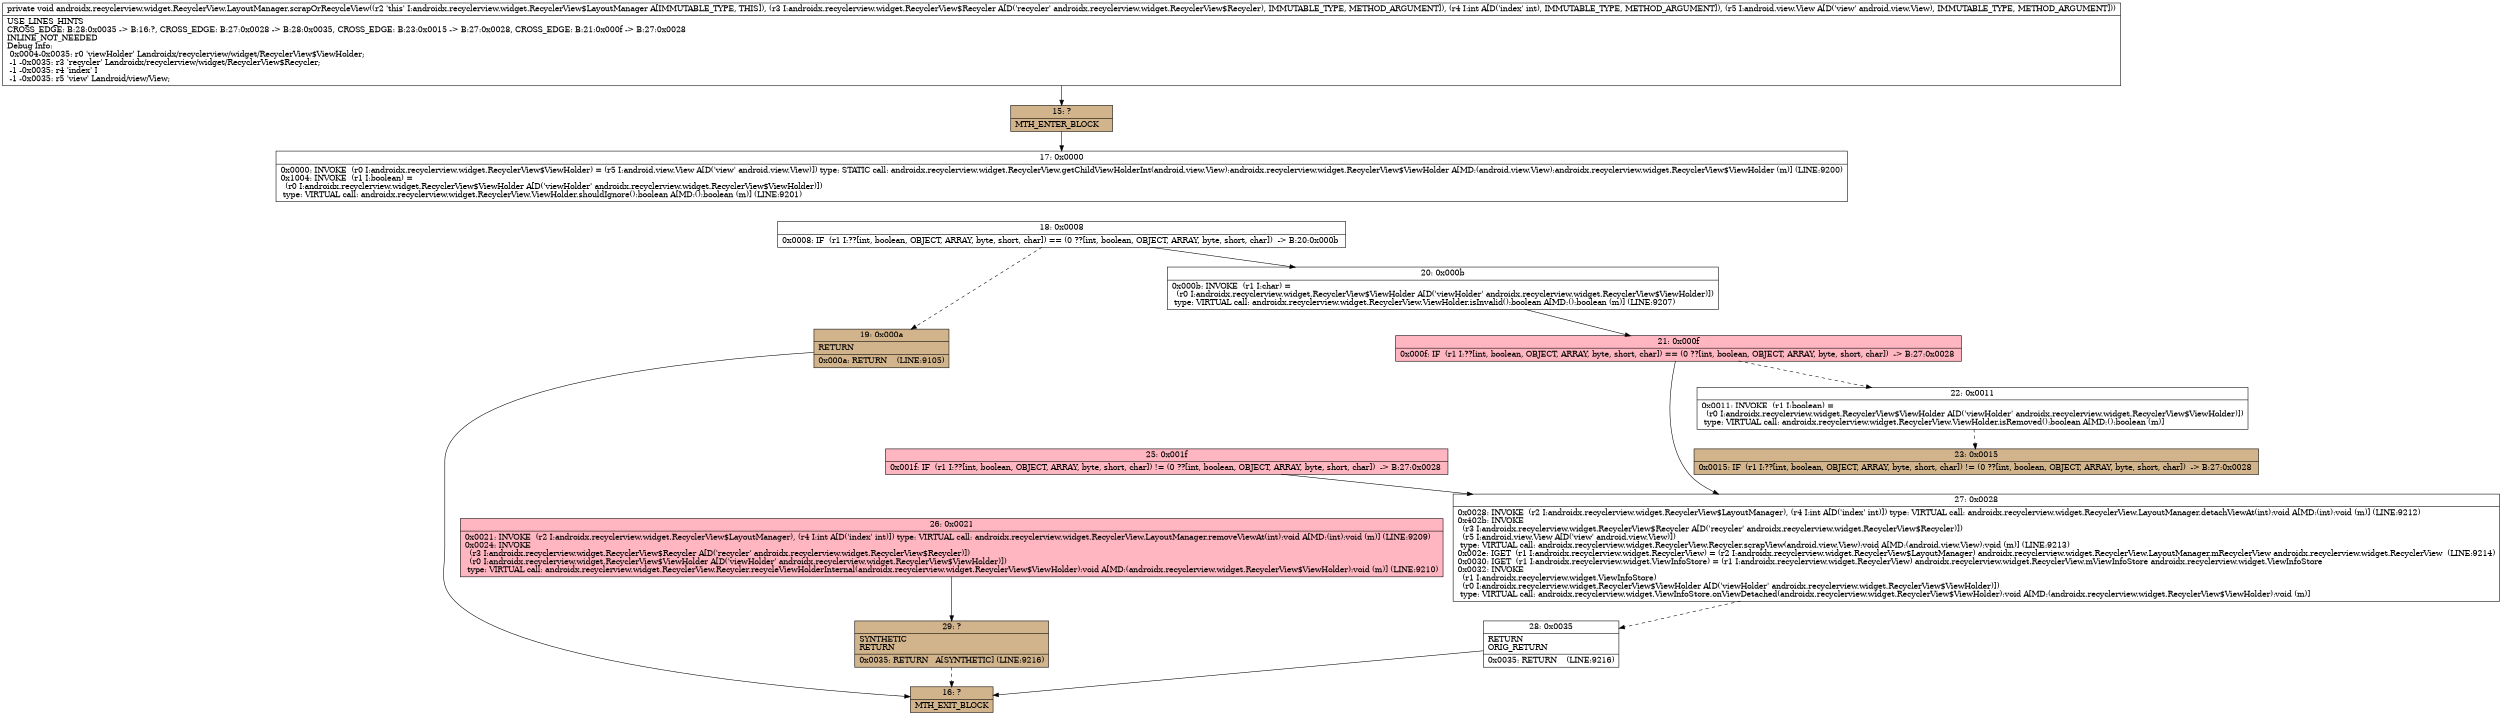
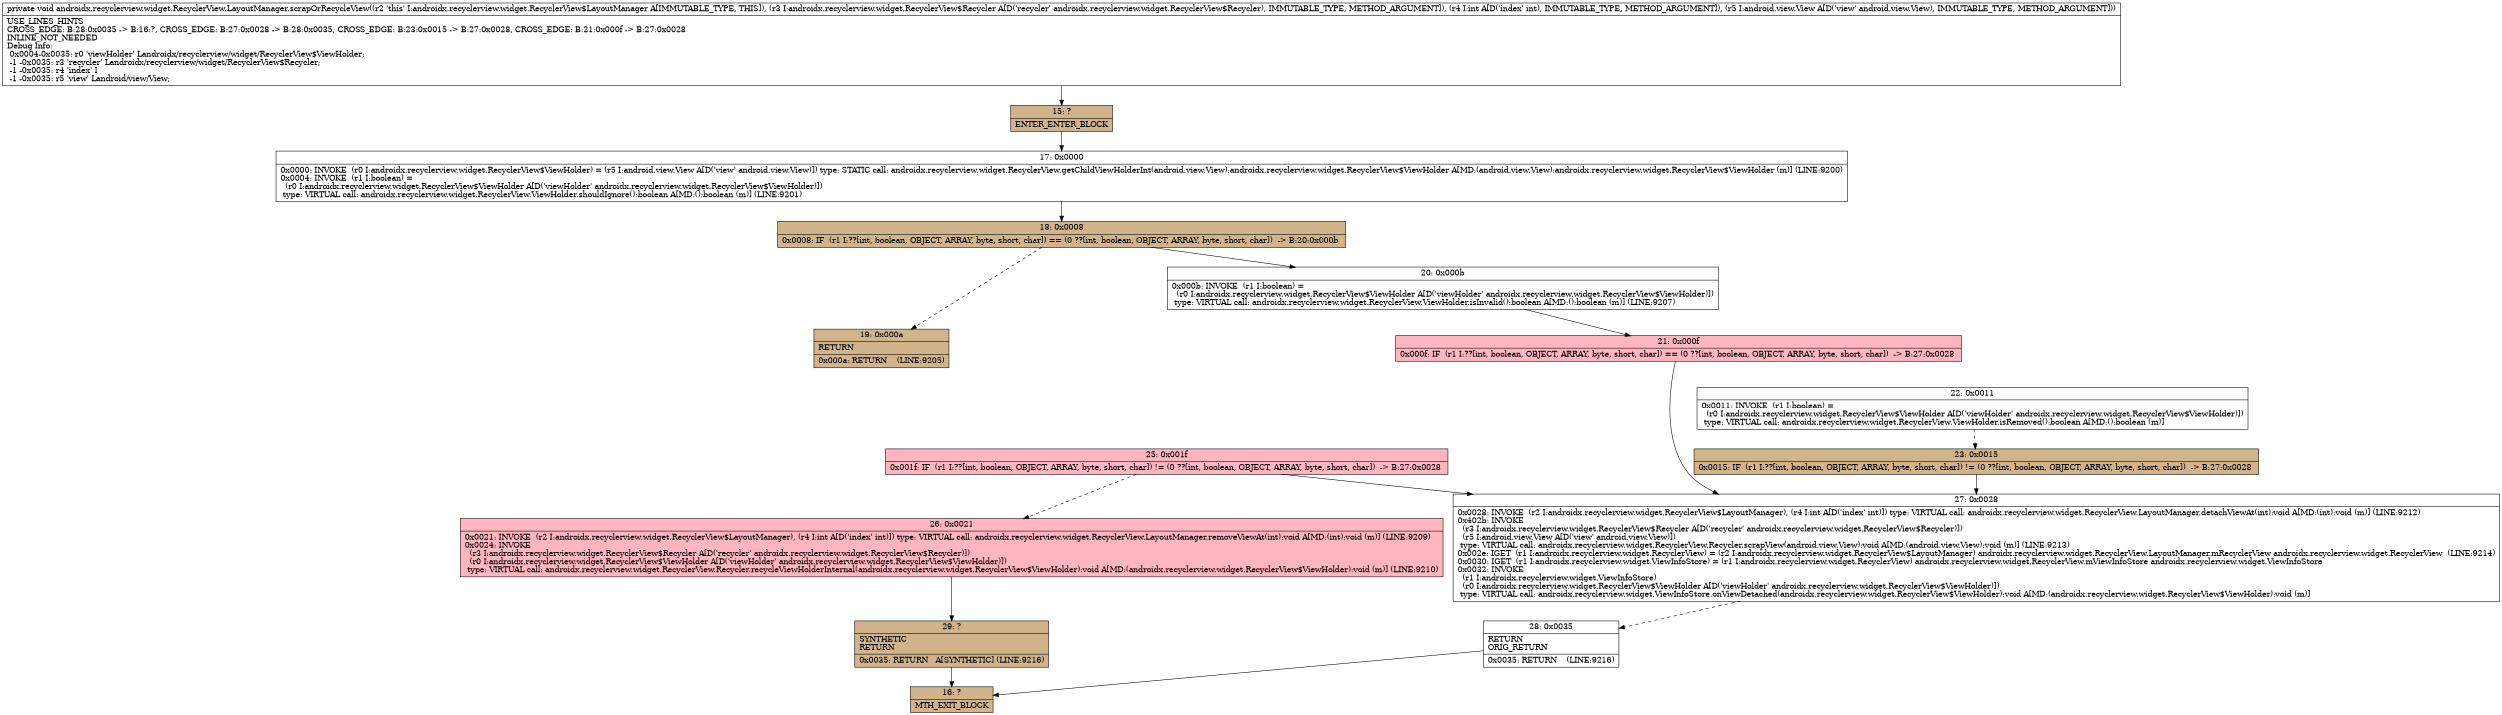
(1057, 125) -> (1062, 125)
(348, 179) -> (348, 179)
none -> (1062, 209)
(1062, 234) -> (1062, 234)
(1233, 286) -> (1239, 286)
(881, 361) -> (881, 361)
(1802, 374) -> none
none -> (1976, 481)
none -> (1082, 496)
(444, 565) -> none
(952, 674) -> (952, 674)
